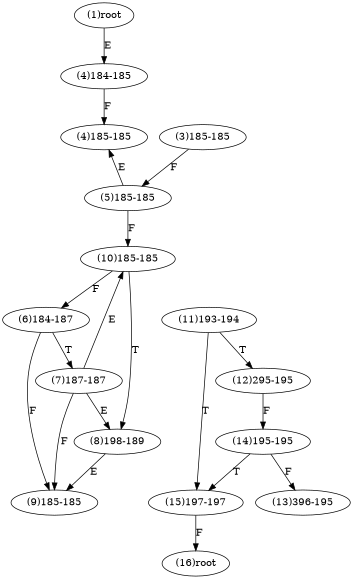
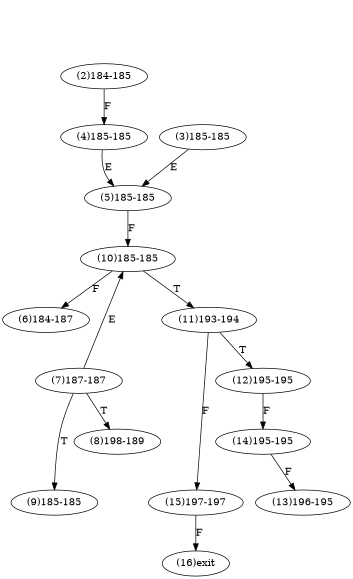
(104, 15) -> none
(104, 76) -> (104, 76)
(174, 168) -> (174, 168)
(117, 171) -> (103, 166)
(61, 347) -> none
(131, 347) -> (166, 287)
(263, 381) -> (263, 381)
(28, 408) -> none
(104, 411) -> (104, 411)
(206, 411) -> (206, 411)
(64, 442) -> (64, 442)
(89, 470) -> none
(232, 470) -> none
(303, 503) -> (303, 503)
(196, 564) -> (196, 564)
